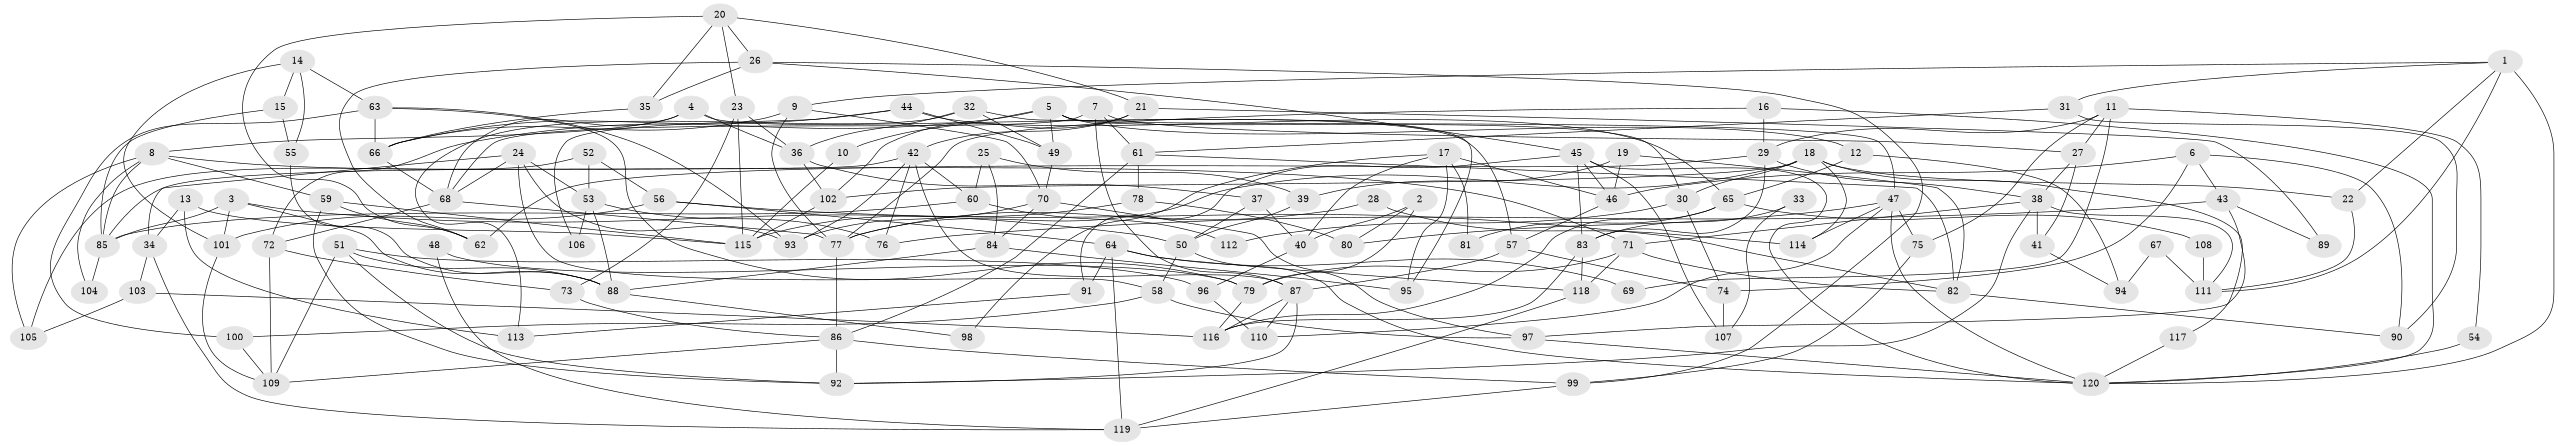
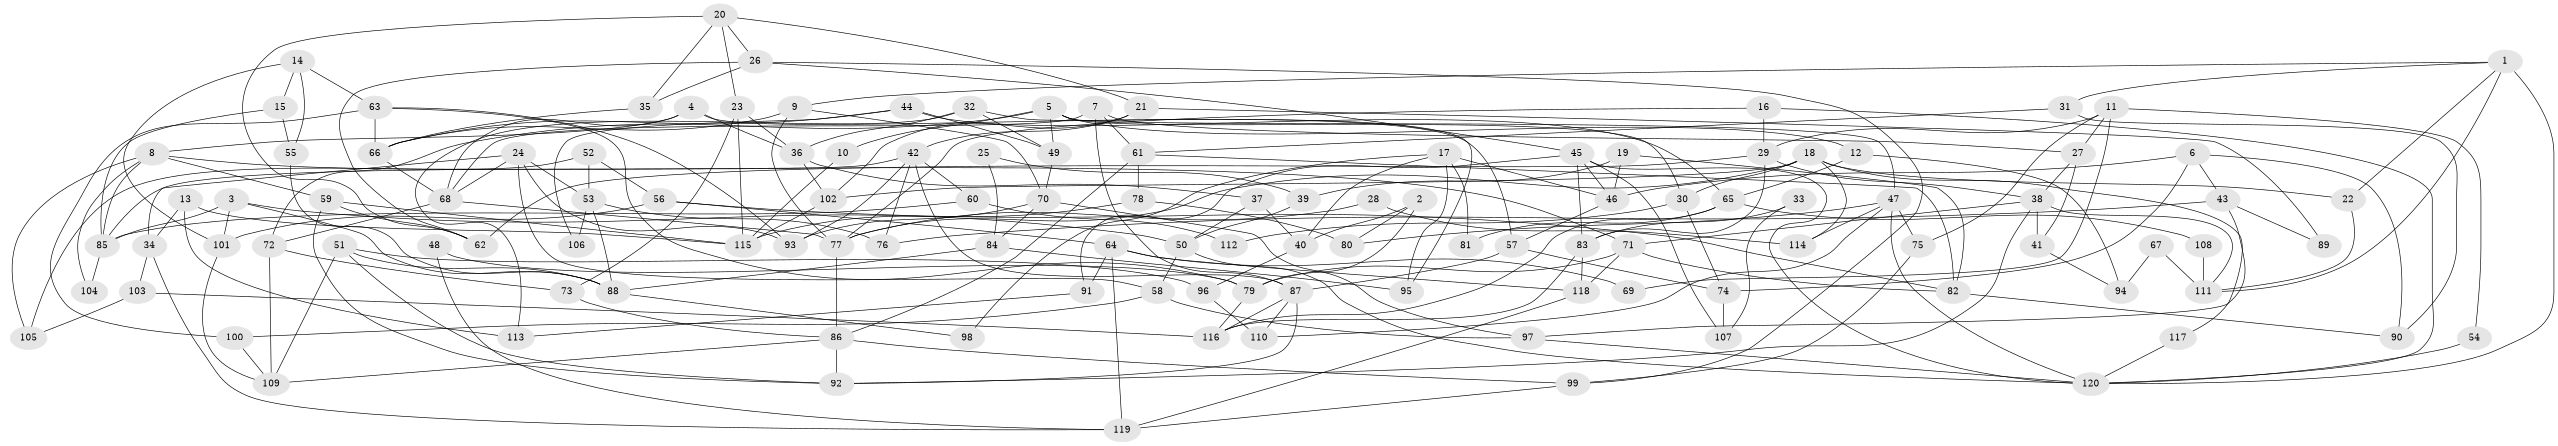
(979, 177) -> none
